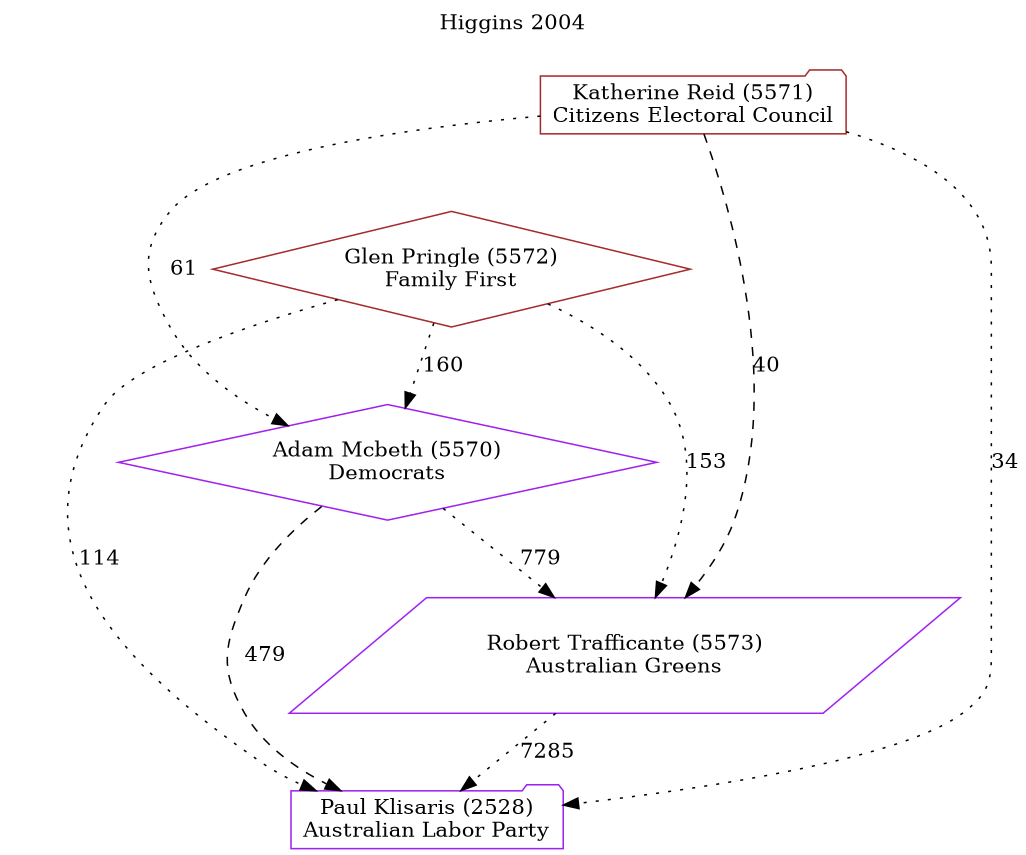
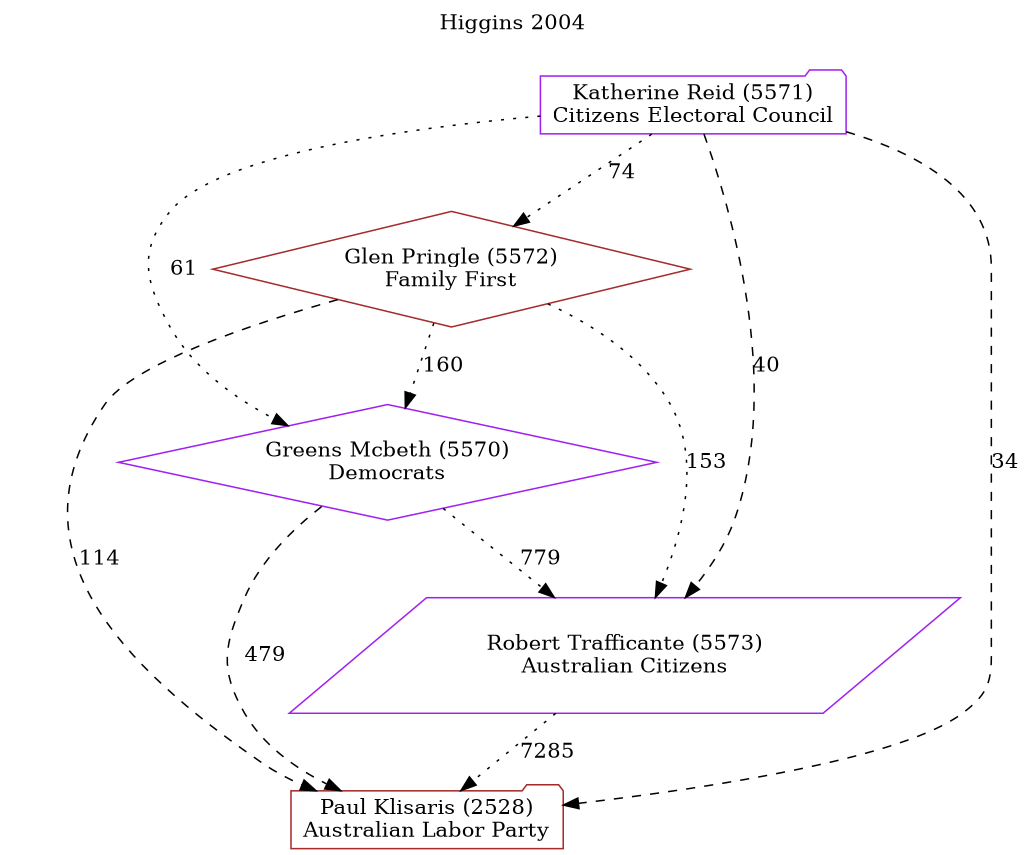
(693, 105) -> (693, 105)
none -> (589, 176)
(388, 462) -> (388, 462)
(68, 512) -> (68, 512)
(991, 587) -> (991, 587)
(625, 655) -> (625, 655)
(427, 820) -> (427, 820)
